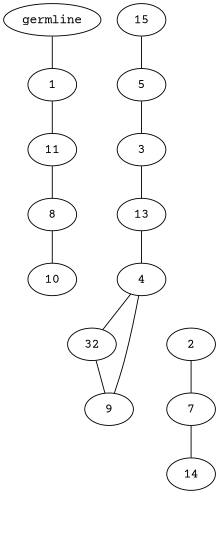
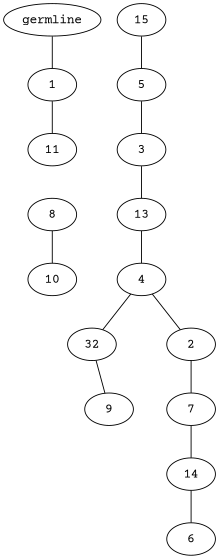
(52, 182) -> none
(128, 345) -> (166, 312)
none -> (191, 539)
